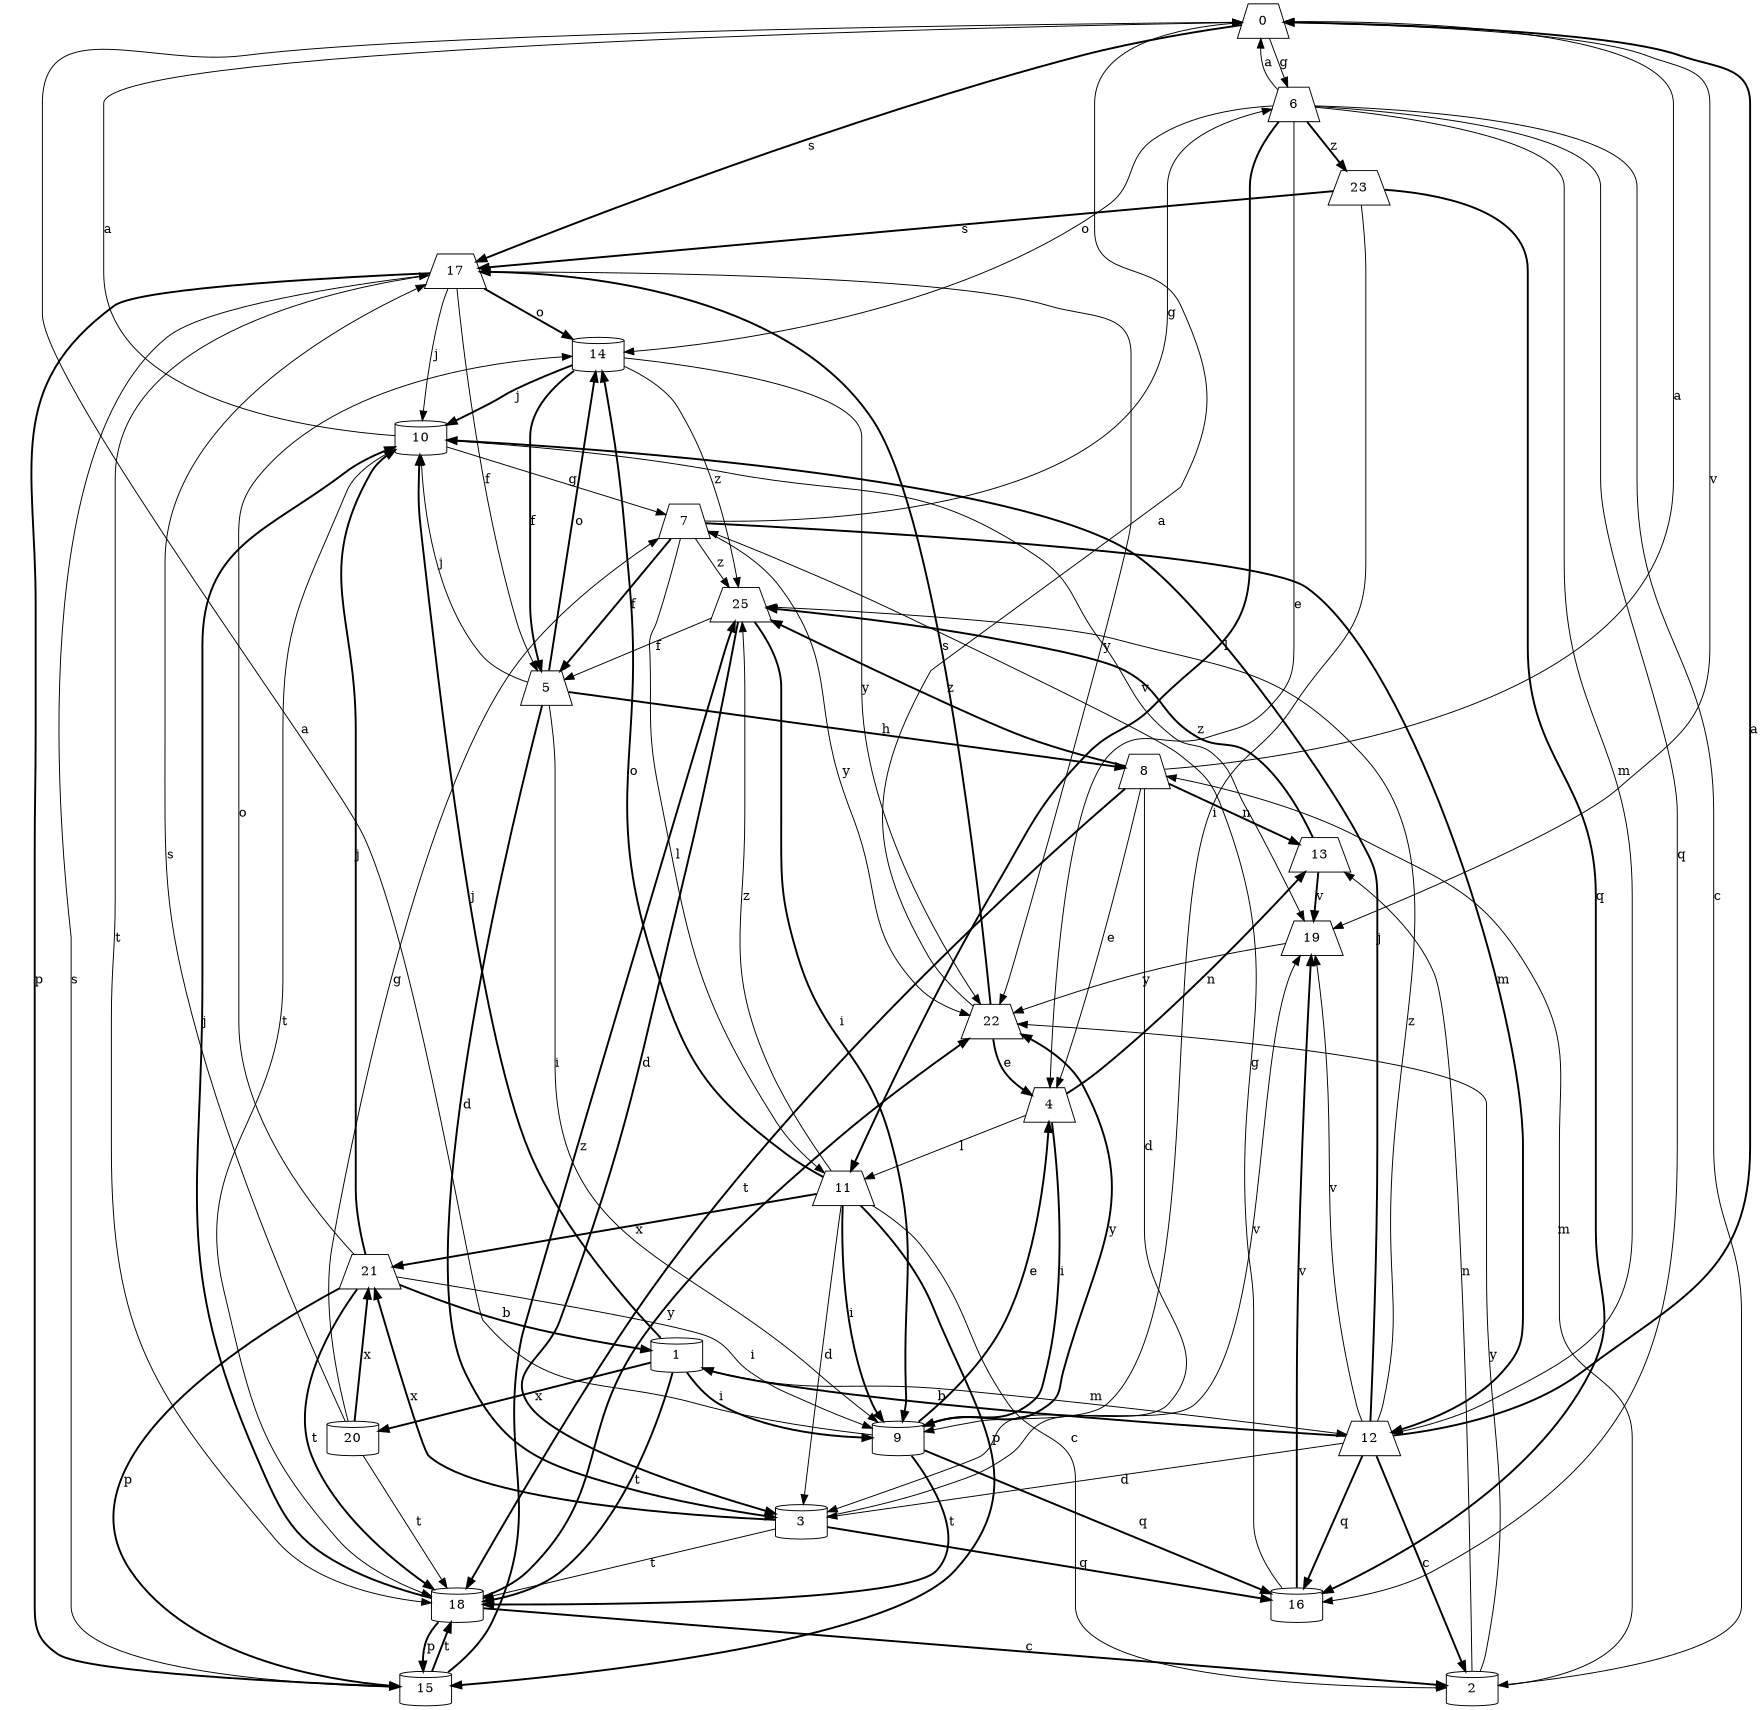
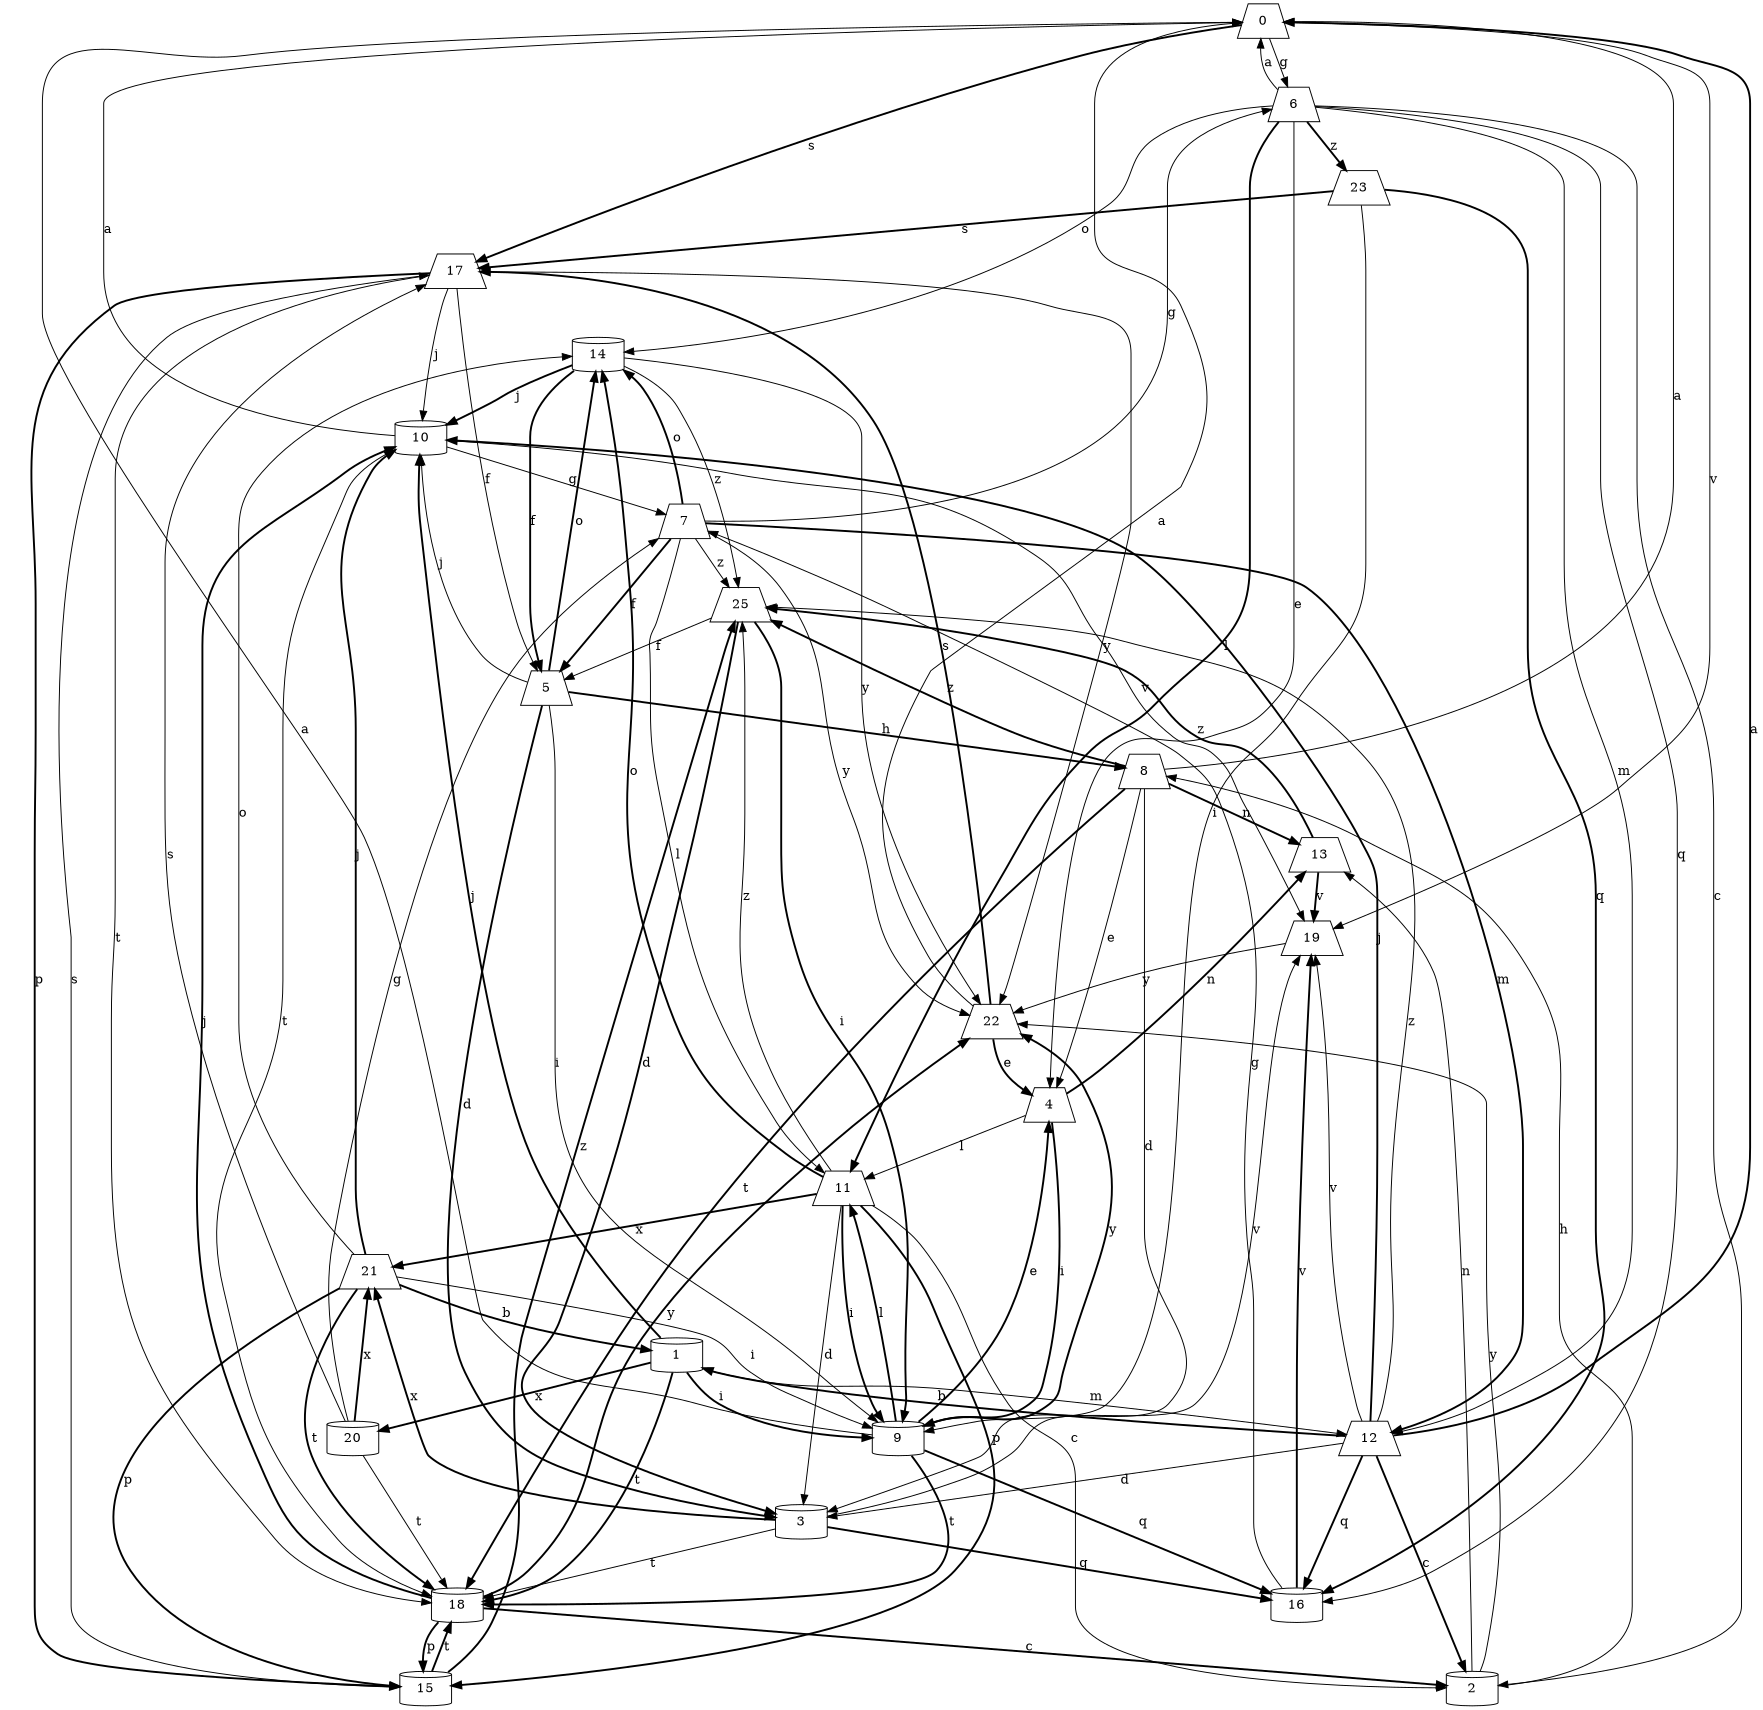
(524, 311) -> (667, 436)
(1564, 1230) -> (1564, 1230)
none -> (878, 1317)
